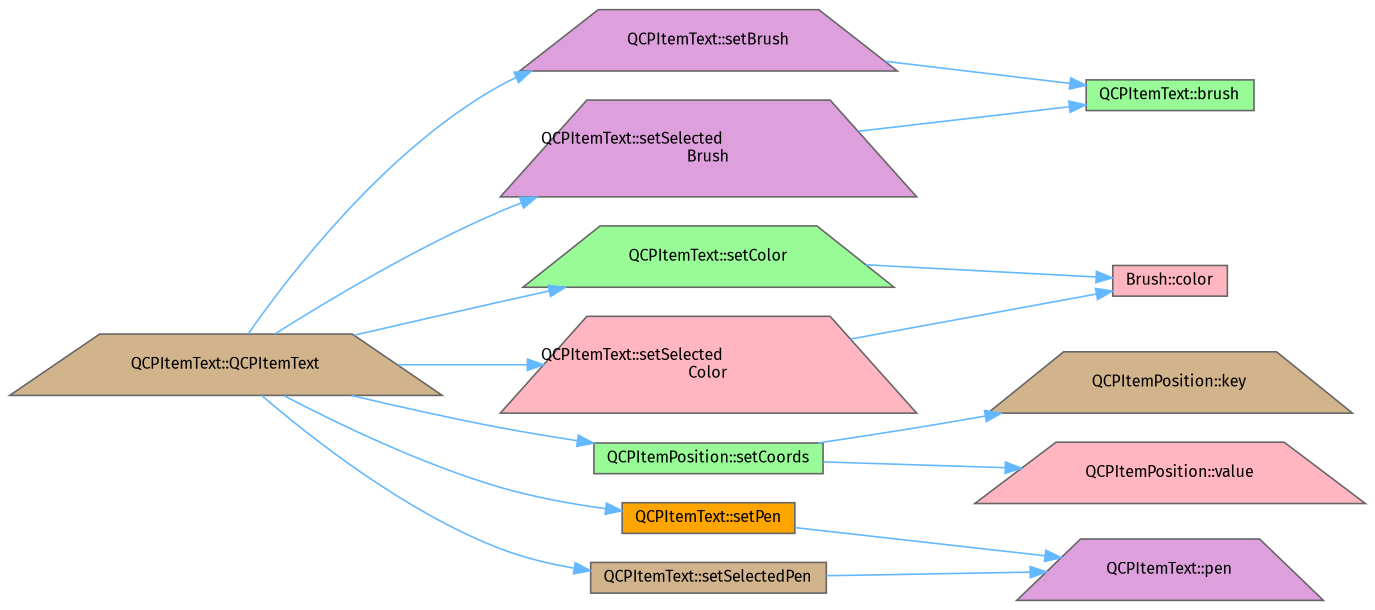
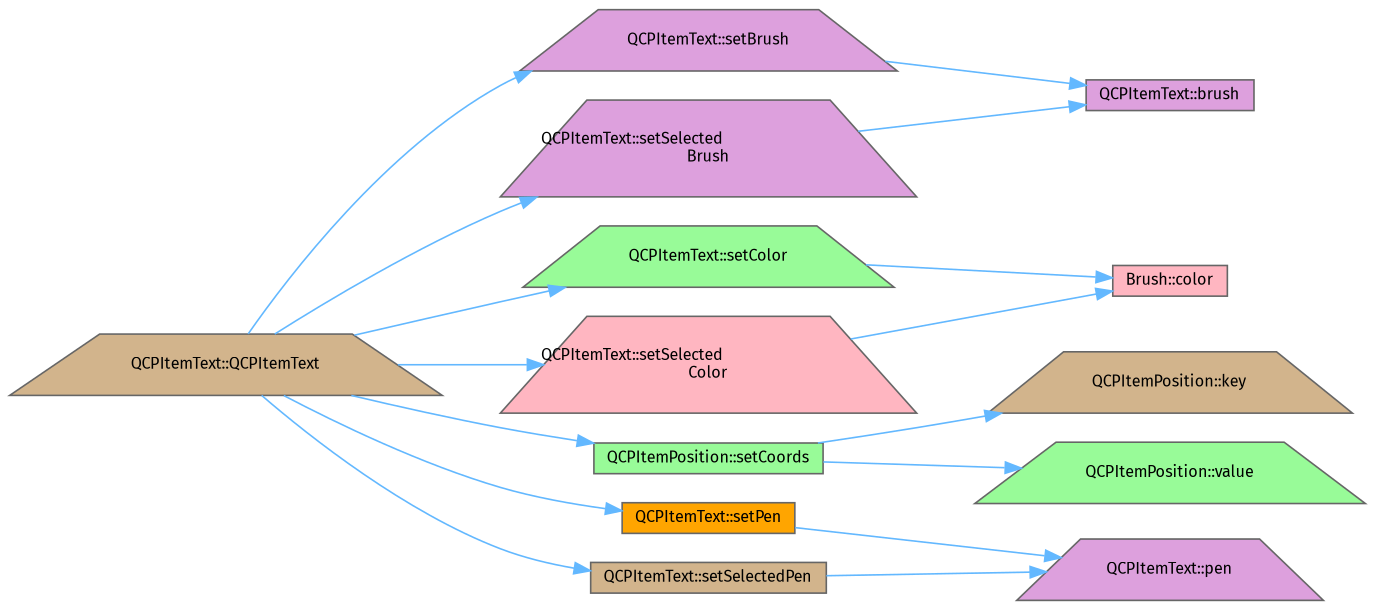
(1170, 95) -> (1170, 95)
(1170, 473) -> (1170, 473)
